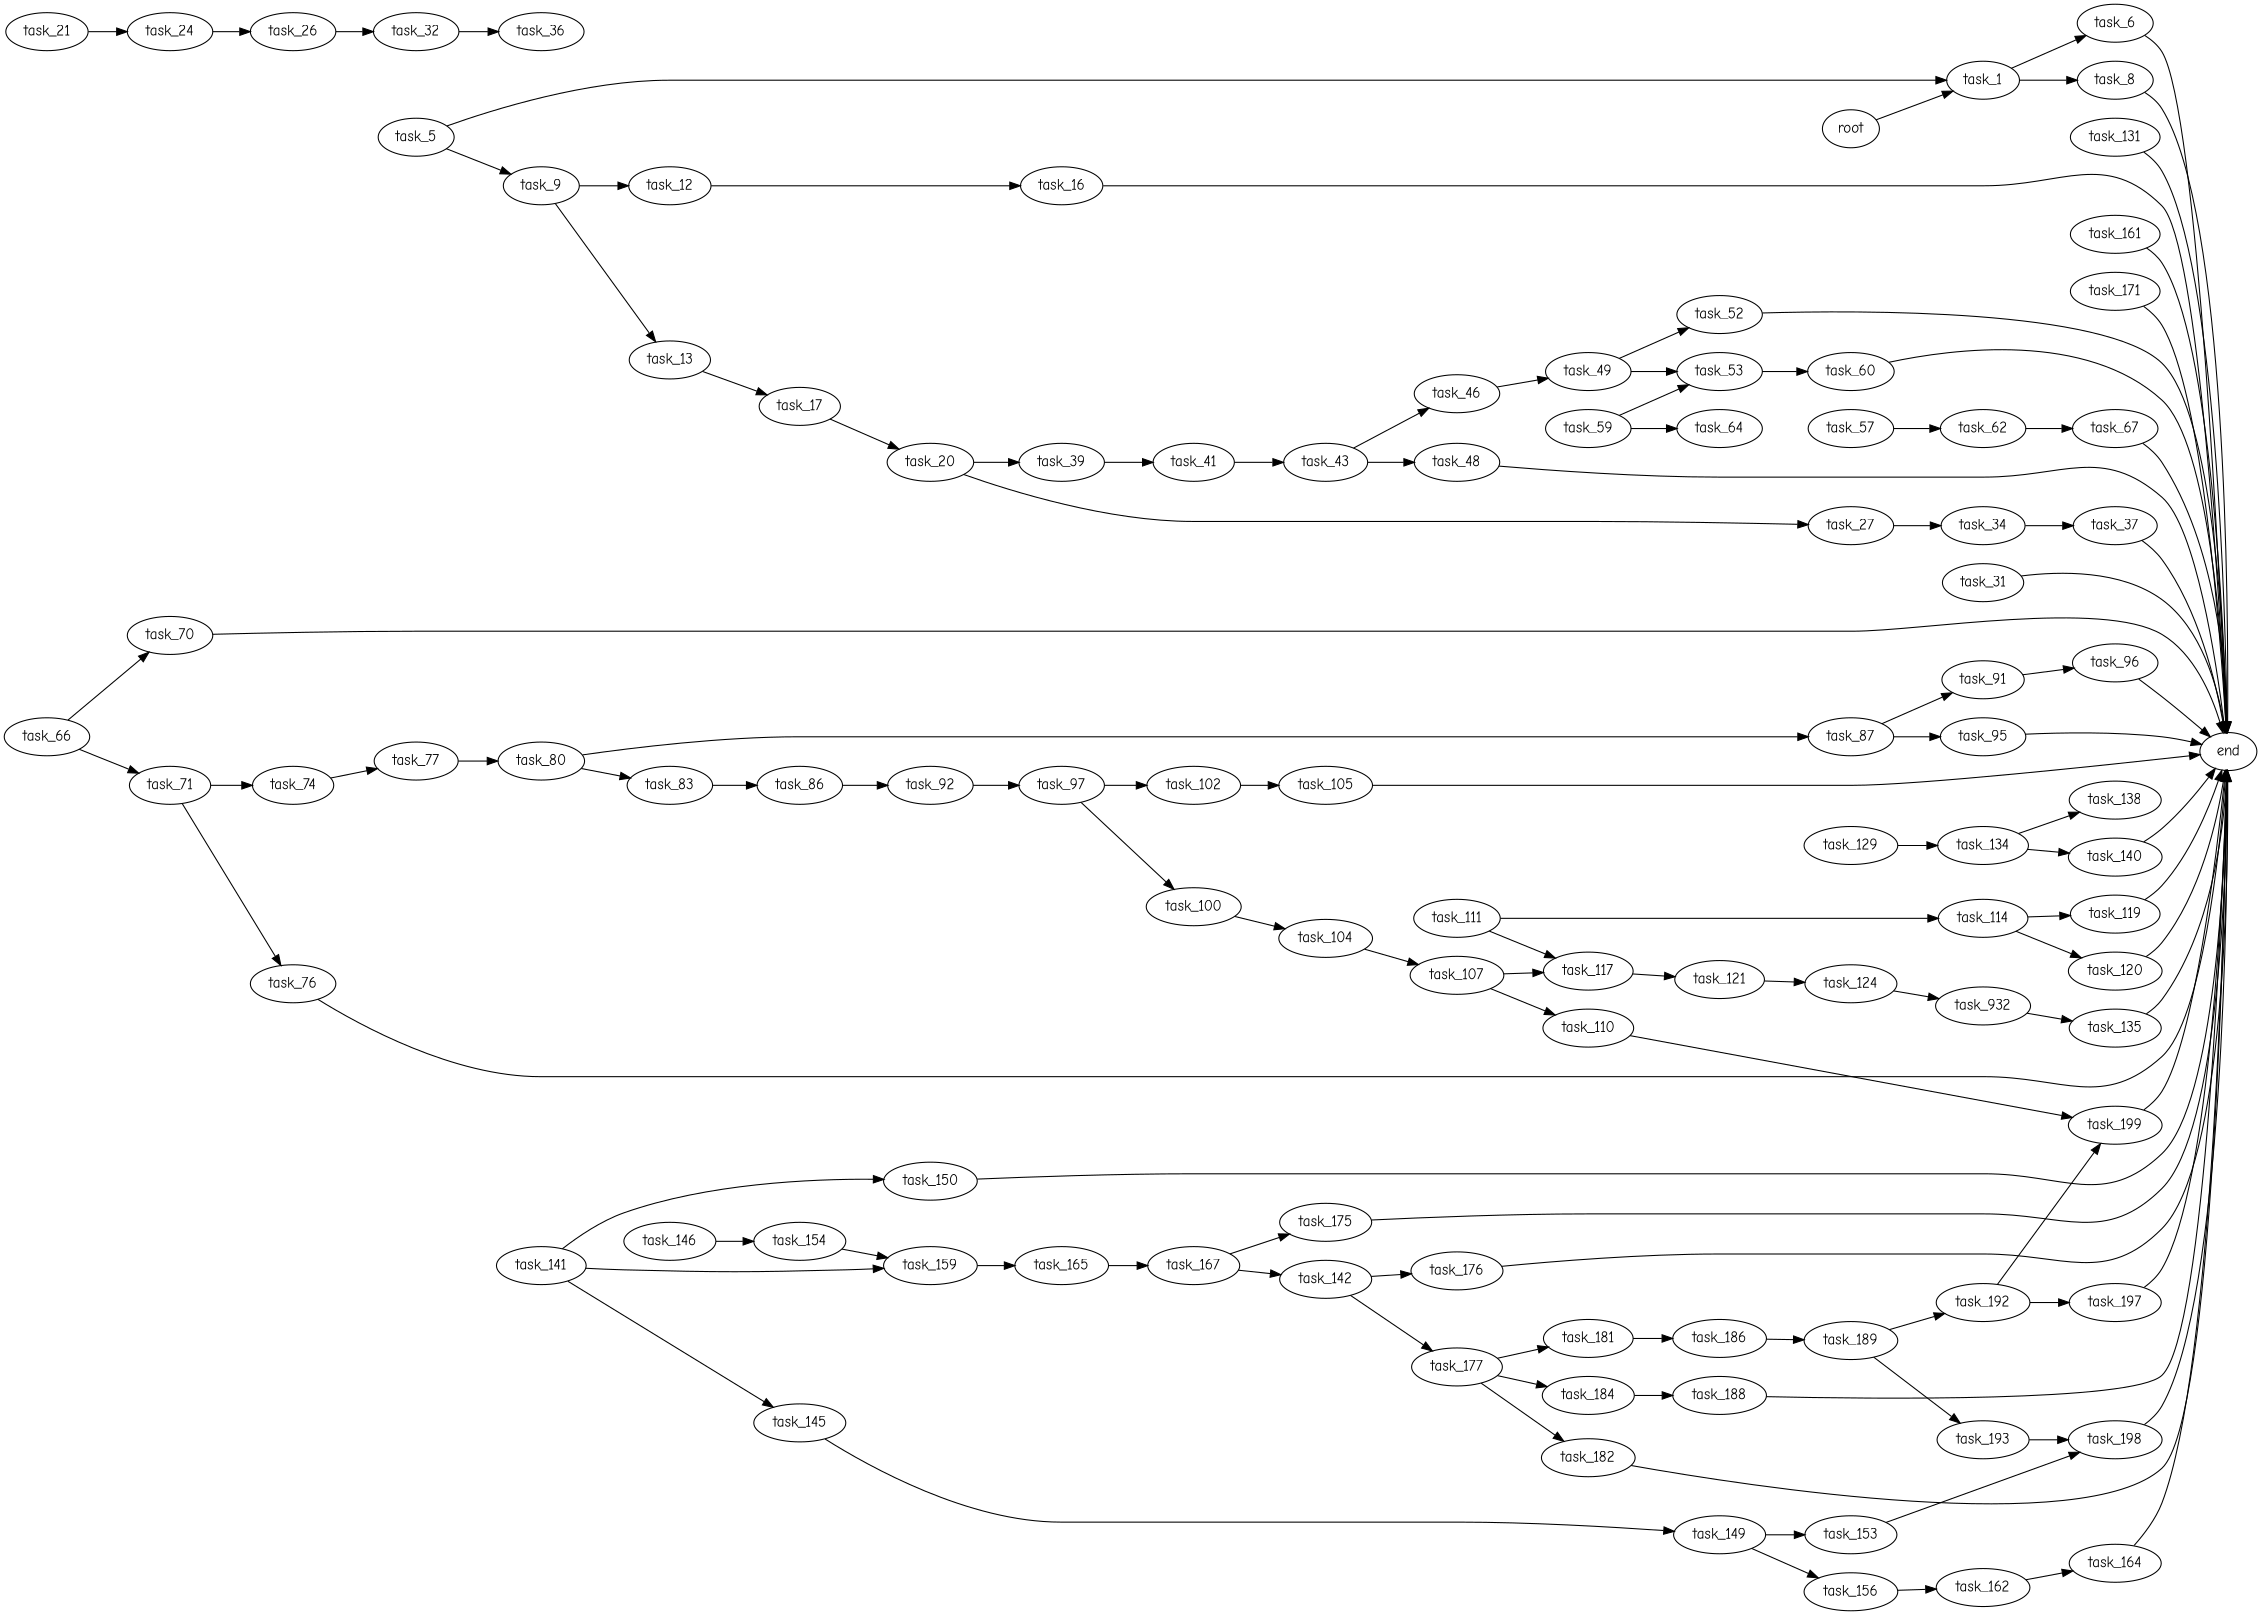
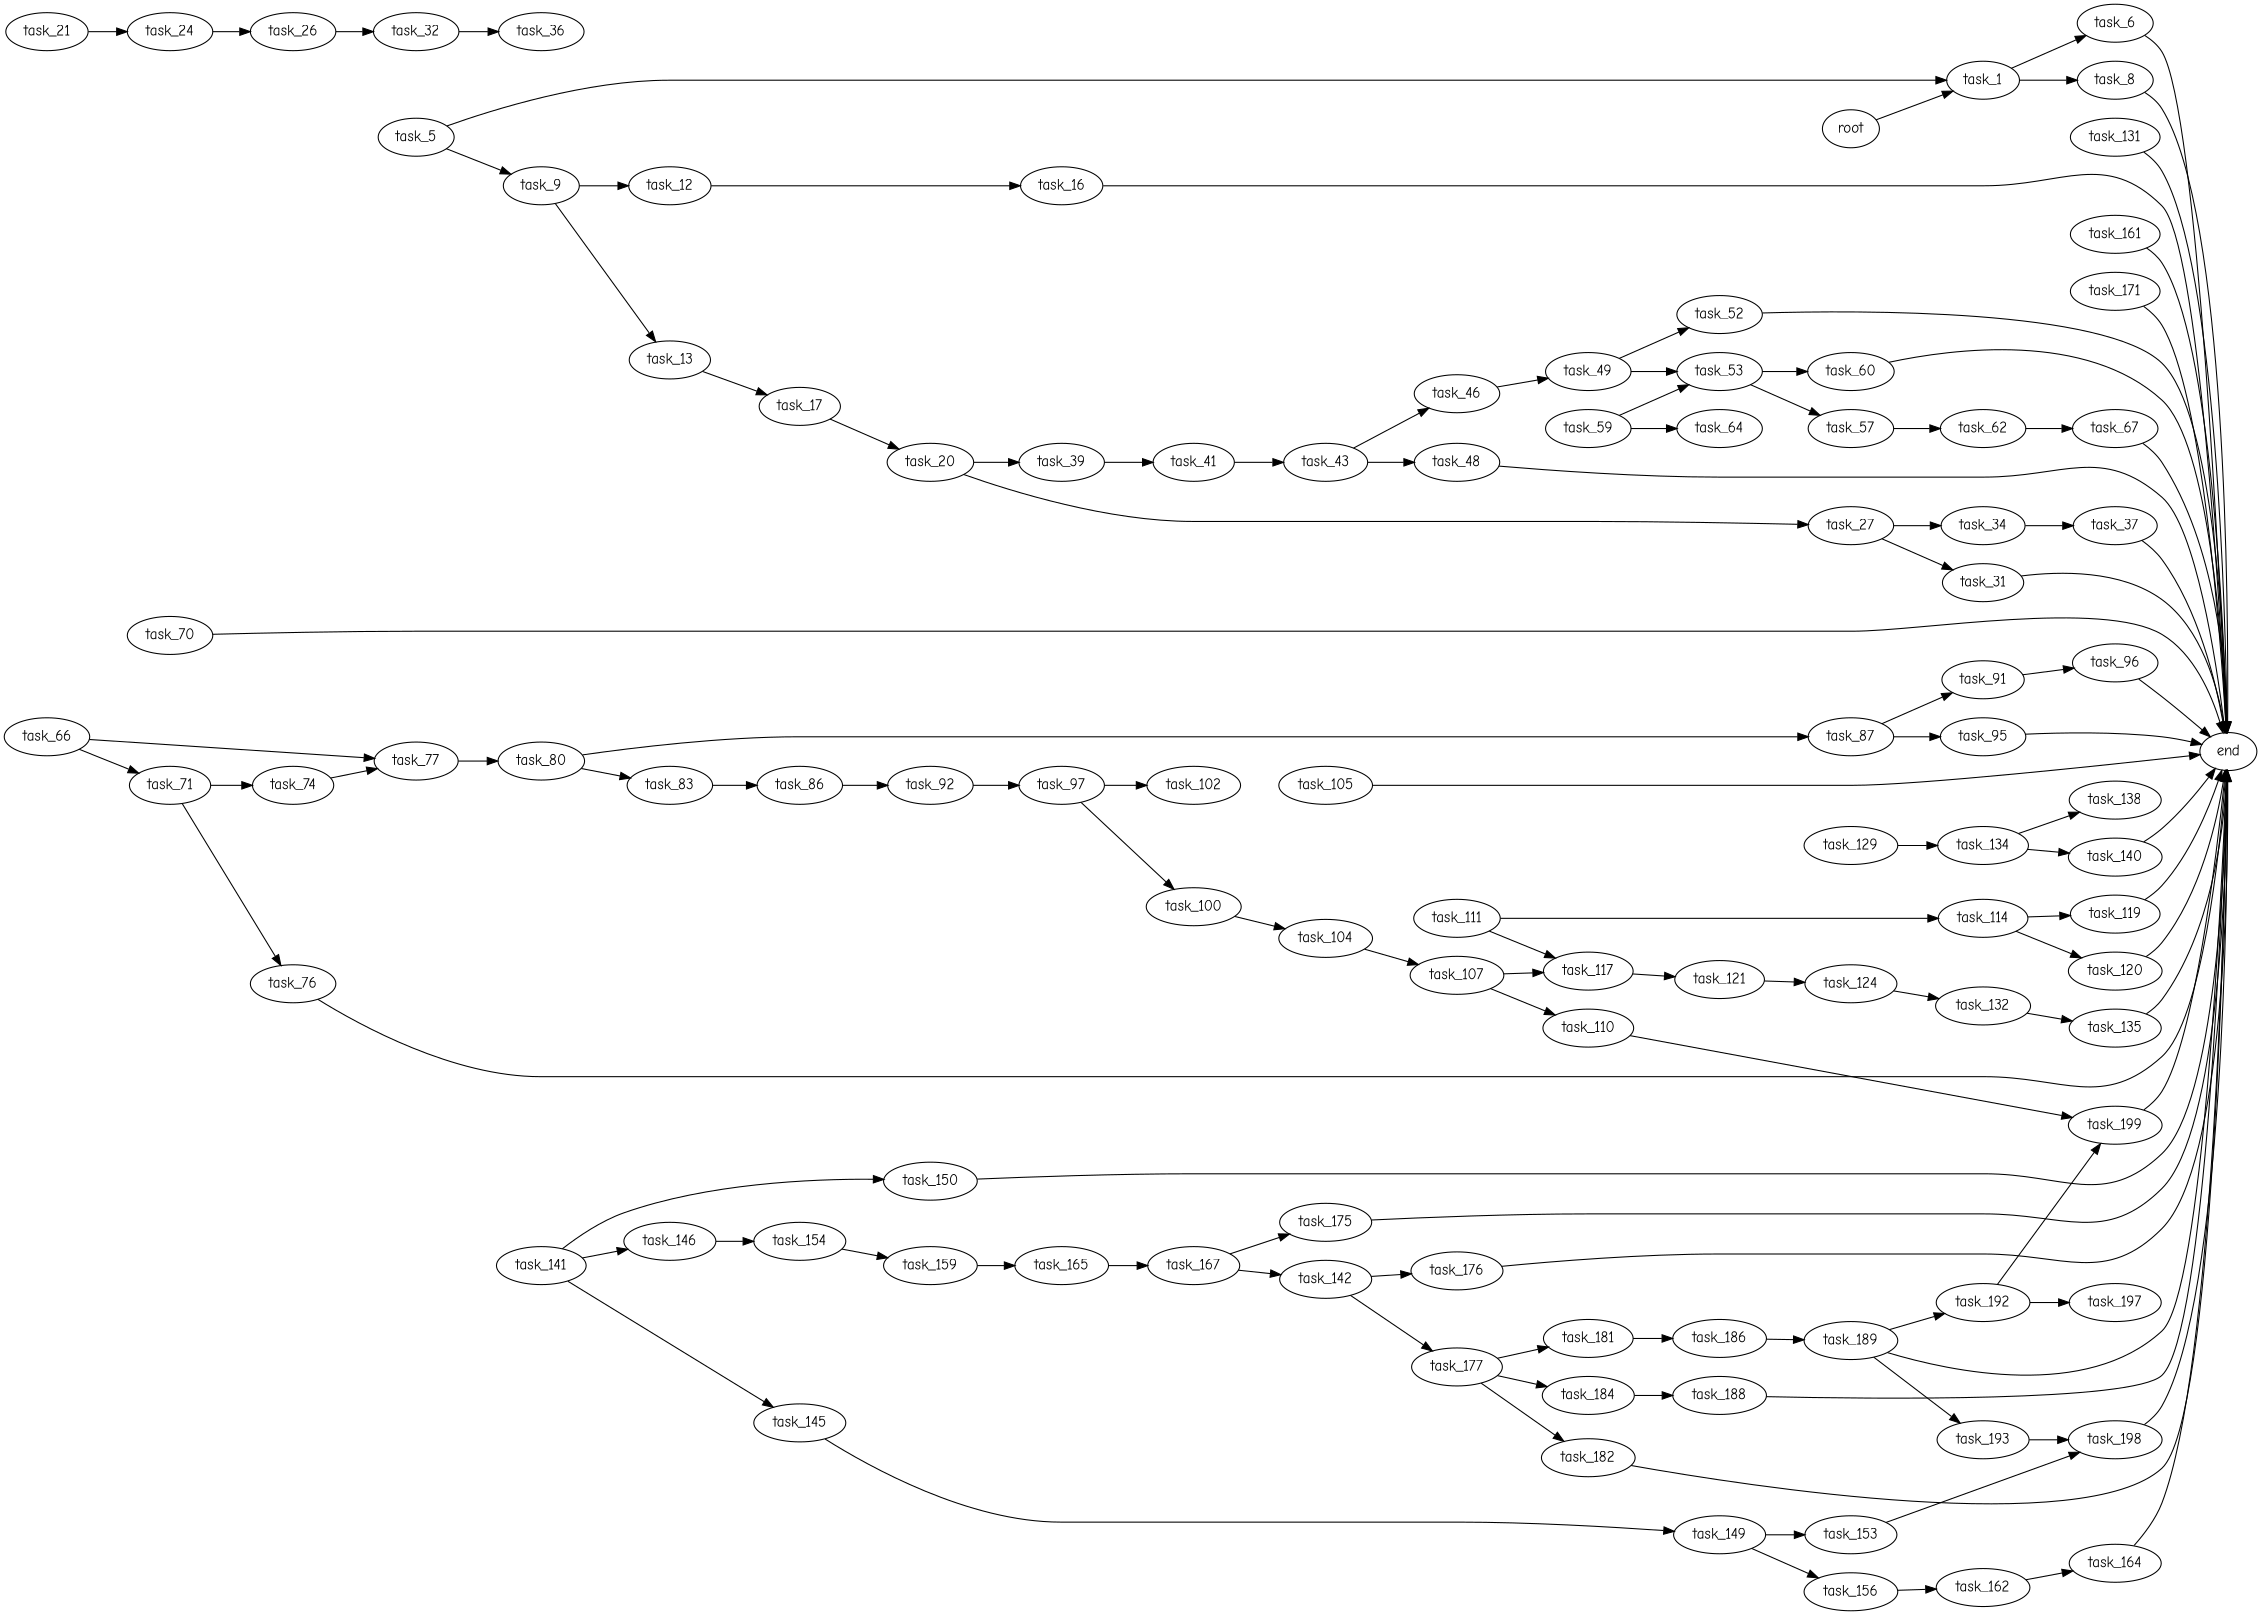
none -> (1780, 398)
none -> (1912, 552)
(104, 690) -> (227, 749)
(1254, 785) -> none
(1983, 1006) -> (1983, 1006)
(2210, 1041) -> (2184, 1264)
(729, 1272) -> (600, 1255)
